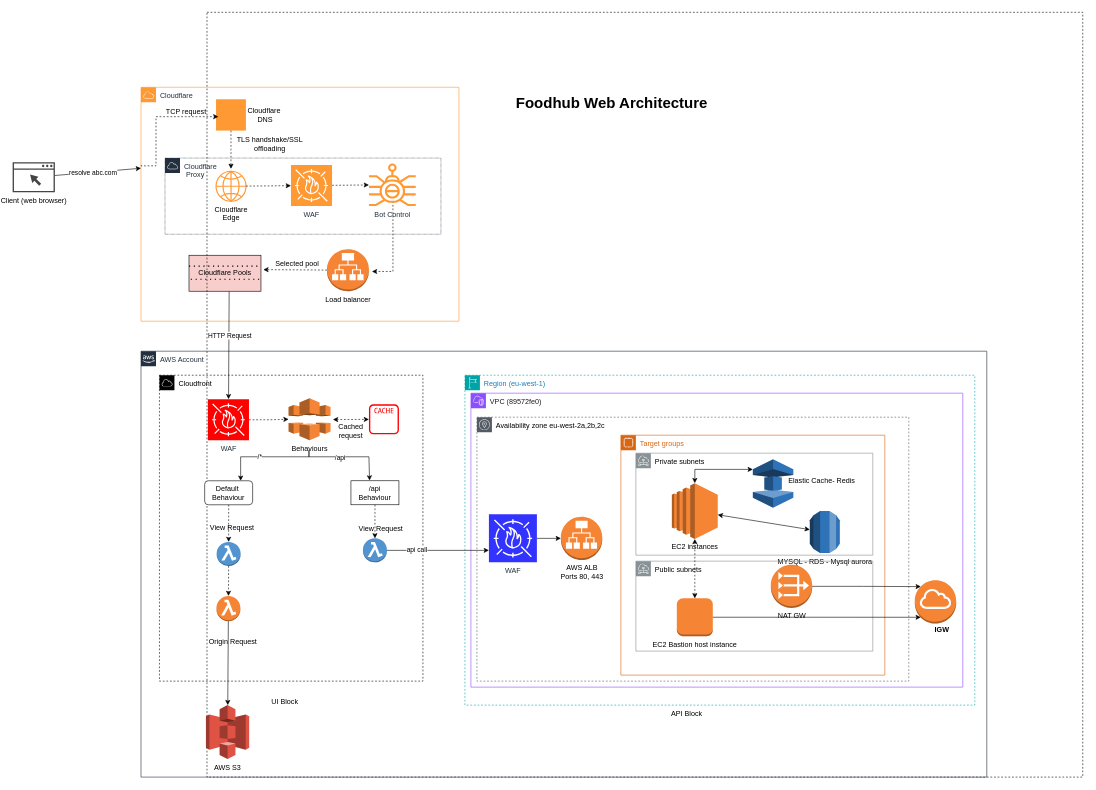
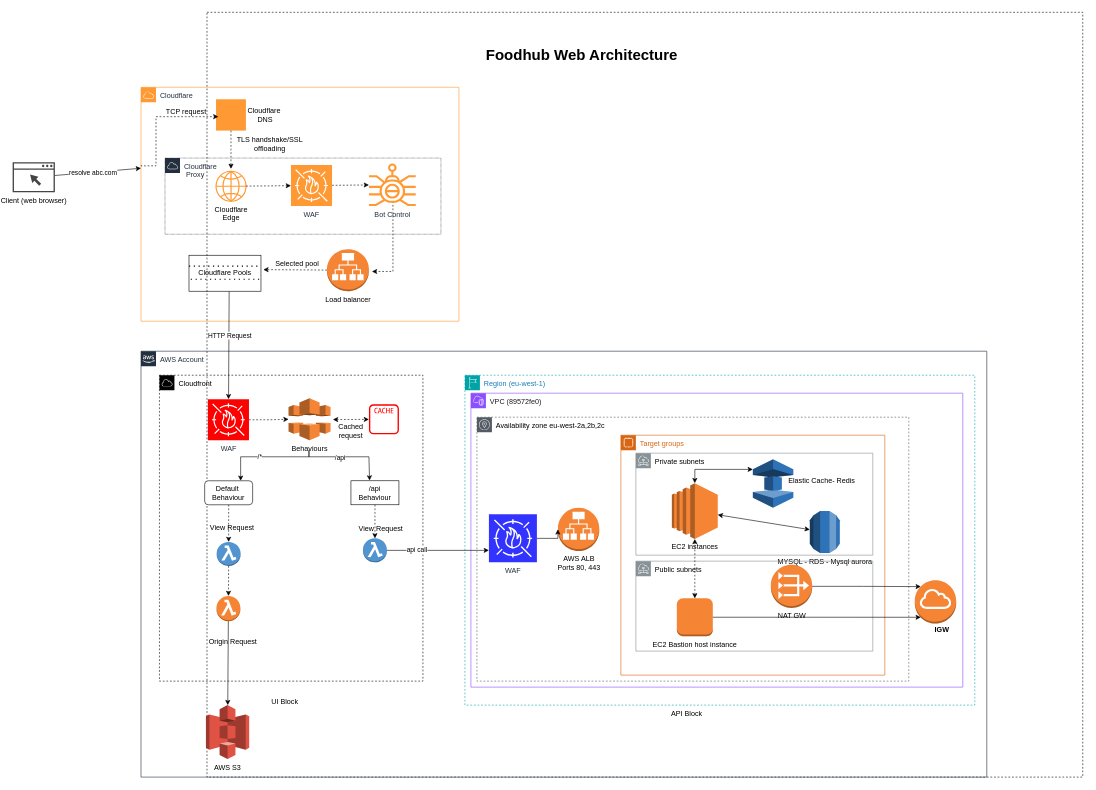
(612, 102) -> (582, 54)
(225, 273) -> (225, 273)
(581, 539) -> (578, 530)
